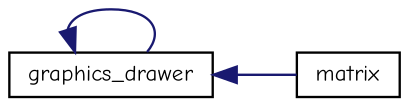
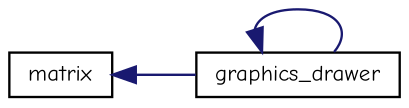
(267, 75) -> (166, 75)
